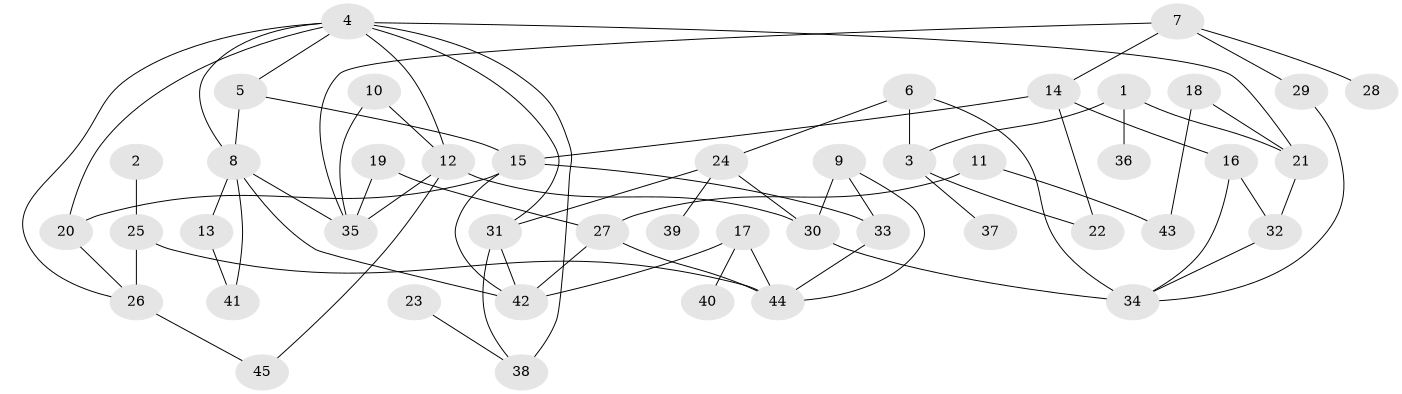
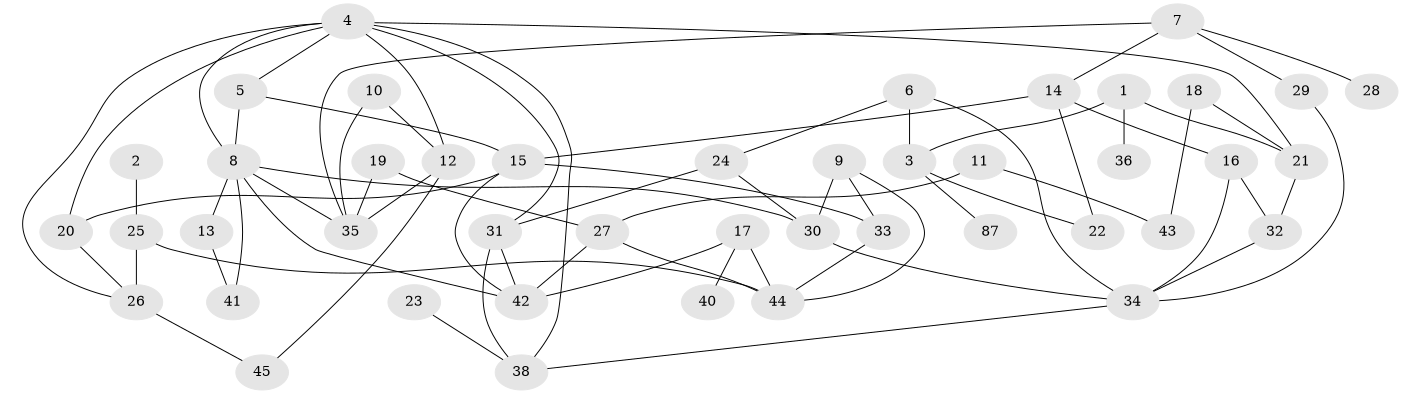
(631, 197) -> (527, 187)
(673, 232) -> none
(991, 232) -> (991, 232)
none -> (827, 337)
